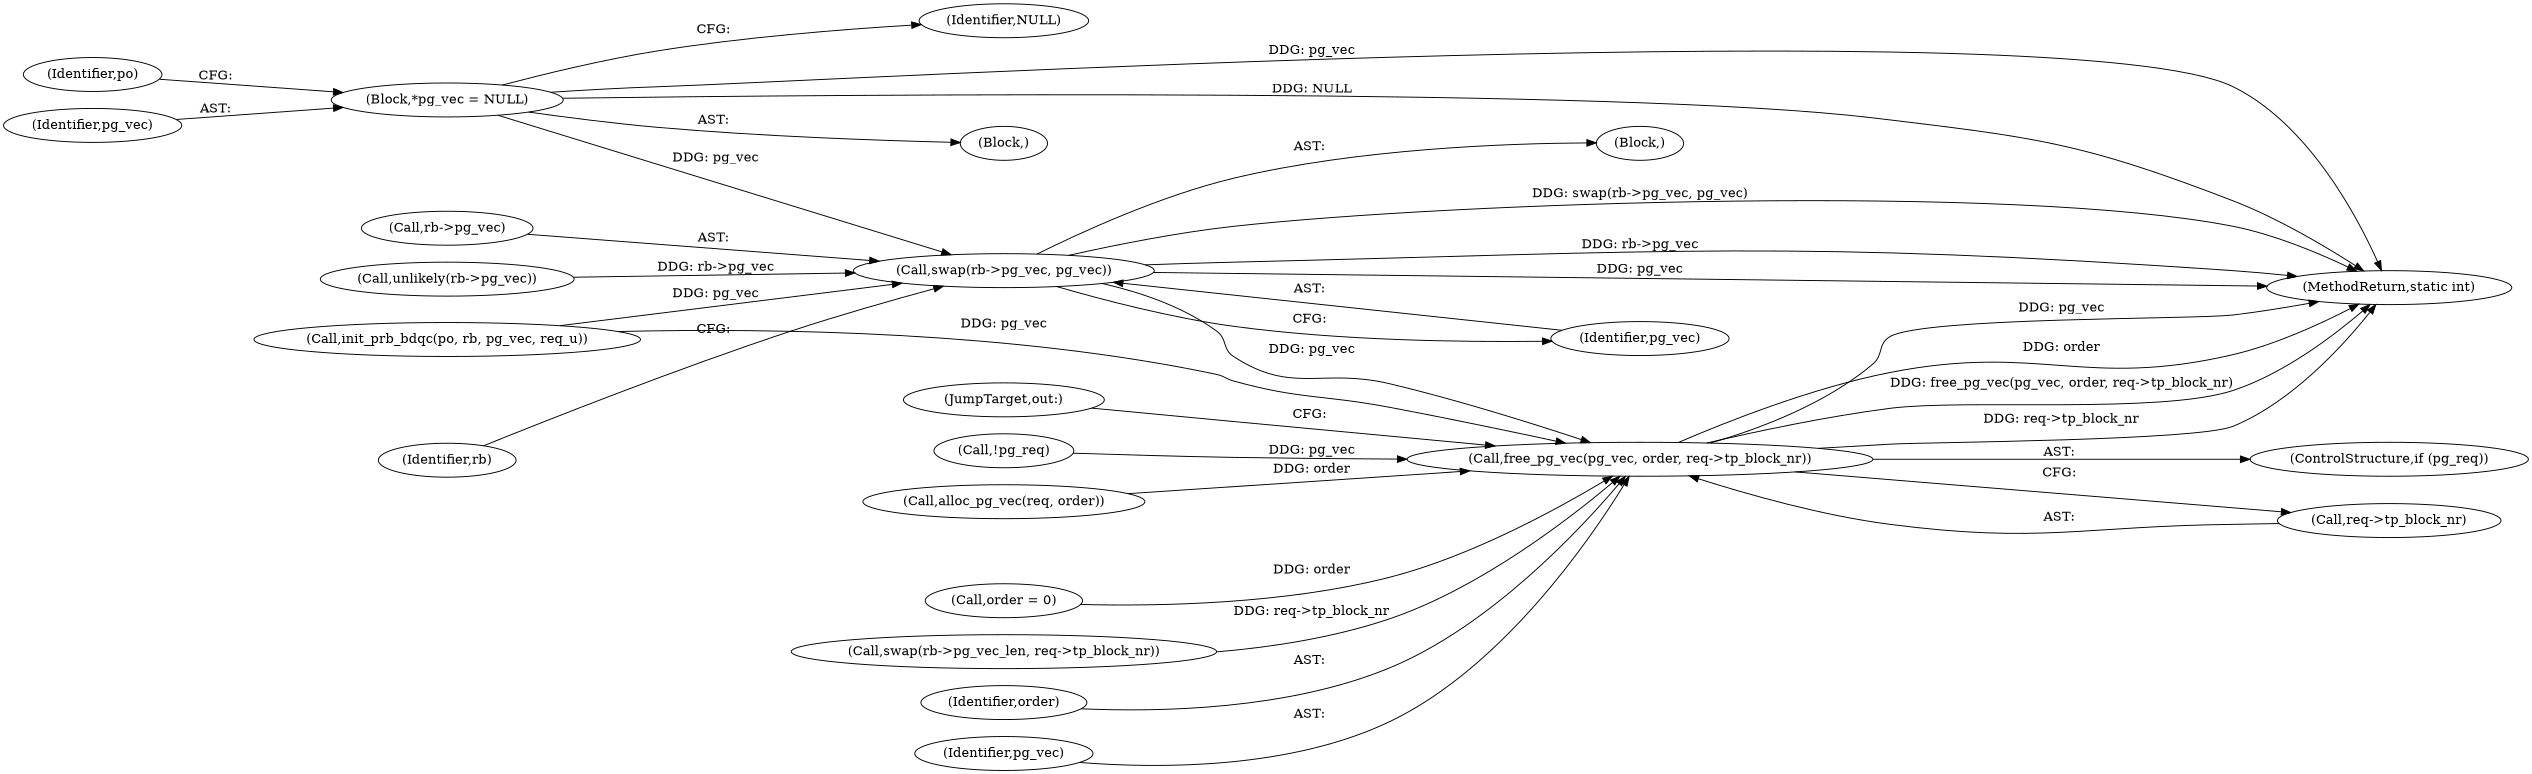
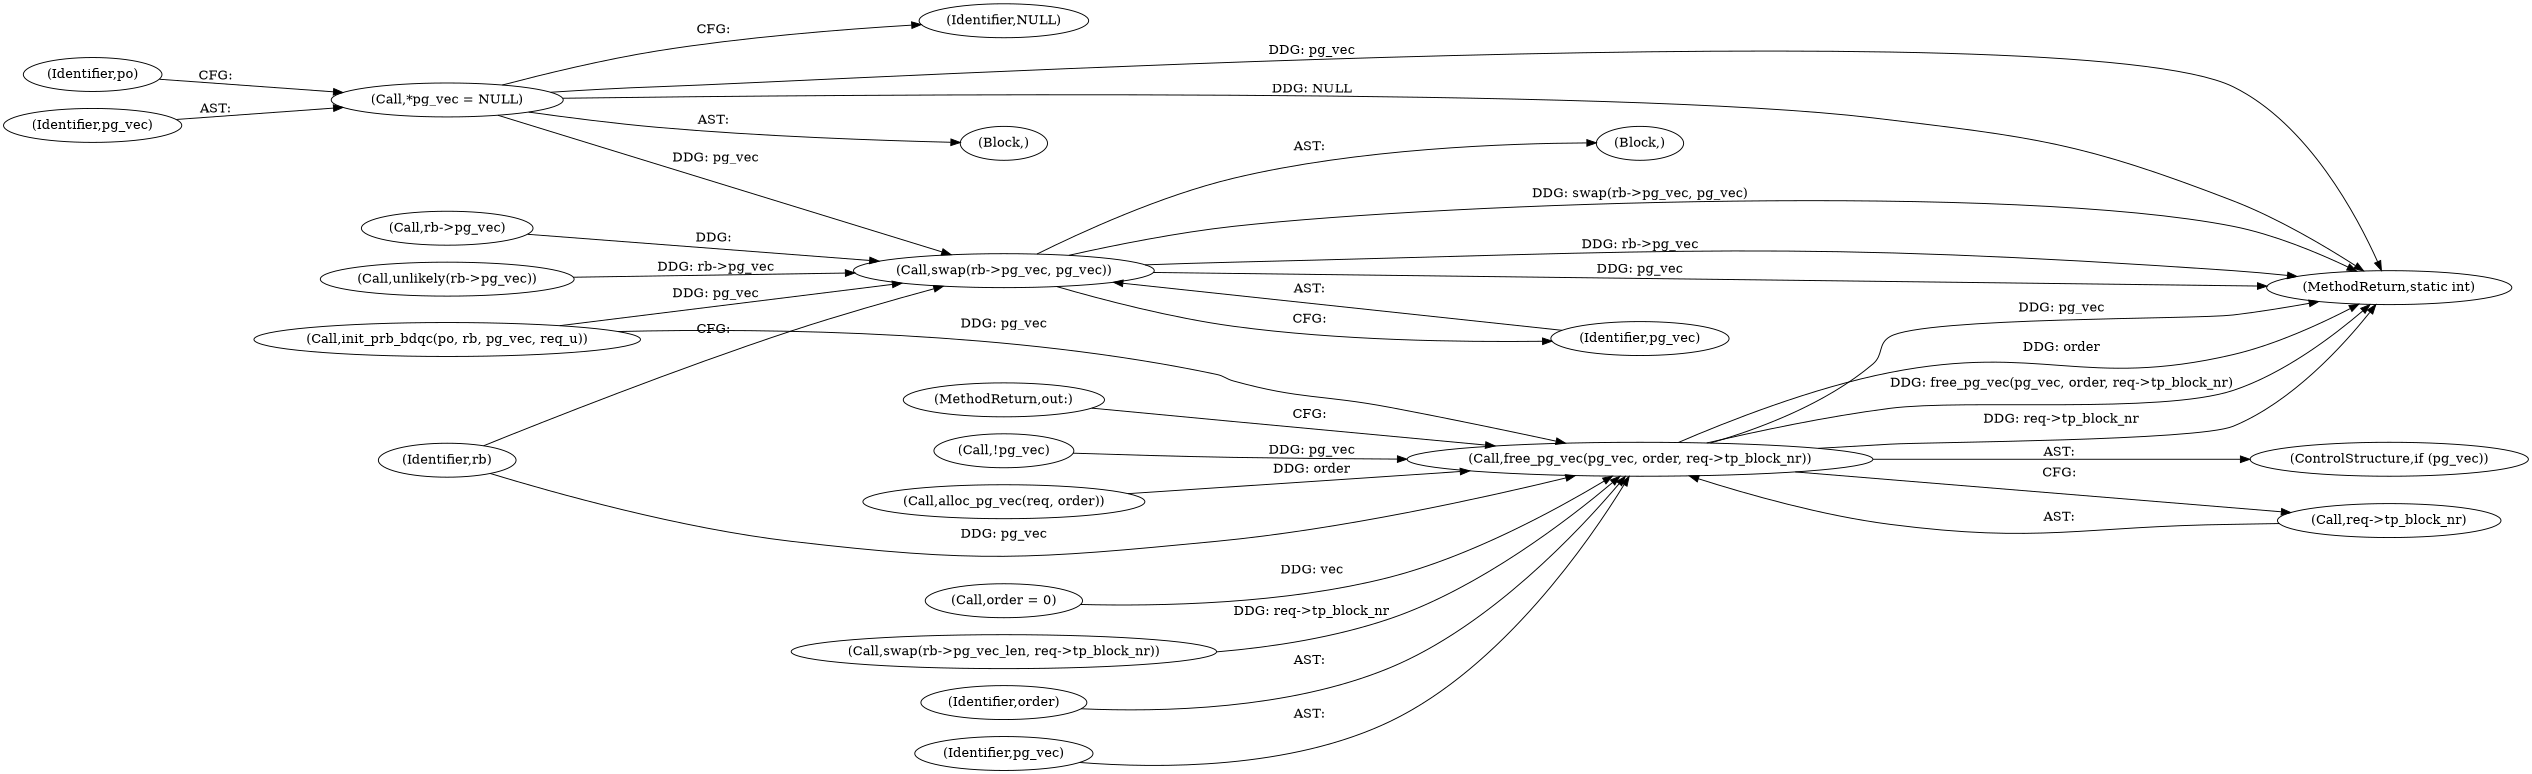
(447, 100) -> (447, 100)
(716, 238) -> (716, 238)
(1331, 378) -> (1027, 556)
(1004, 400) -> (1004, 400)
(1004, 451) -> (1004, 451)
(2389, 459) -> (2389, 459)
(1312, 570) -> (1312, 570)
